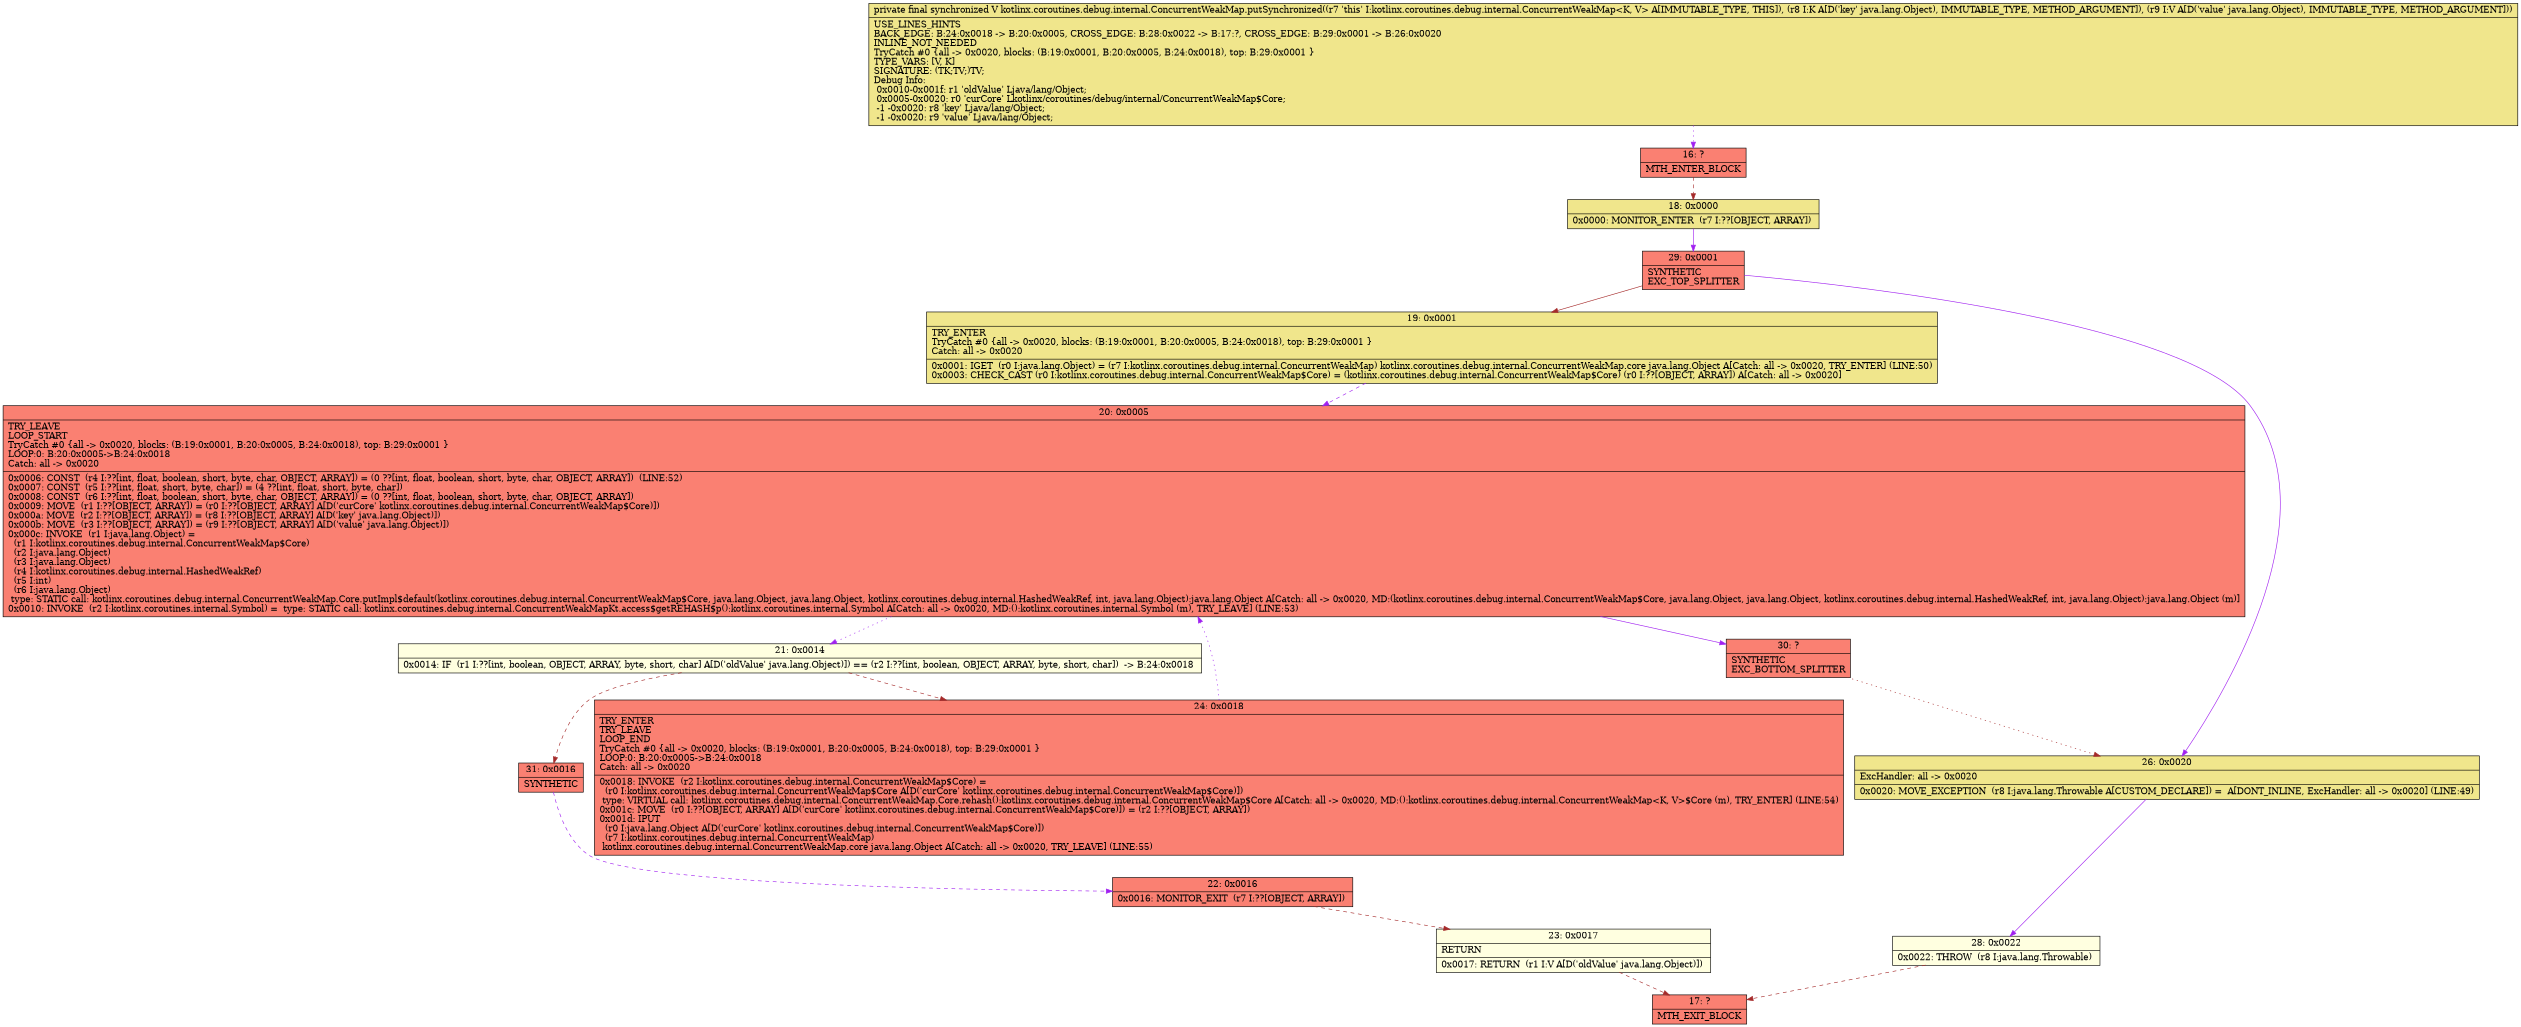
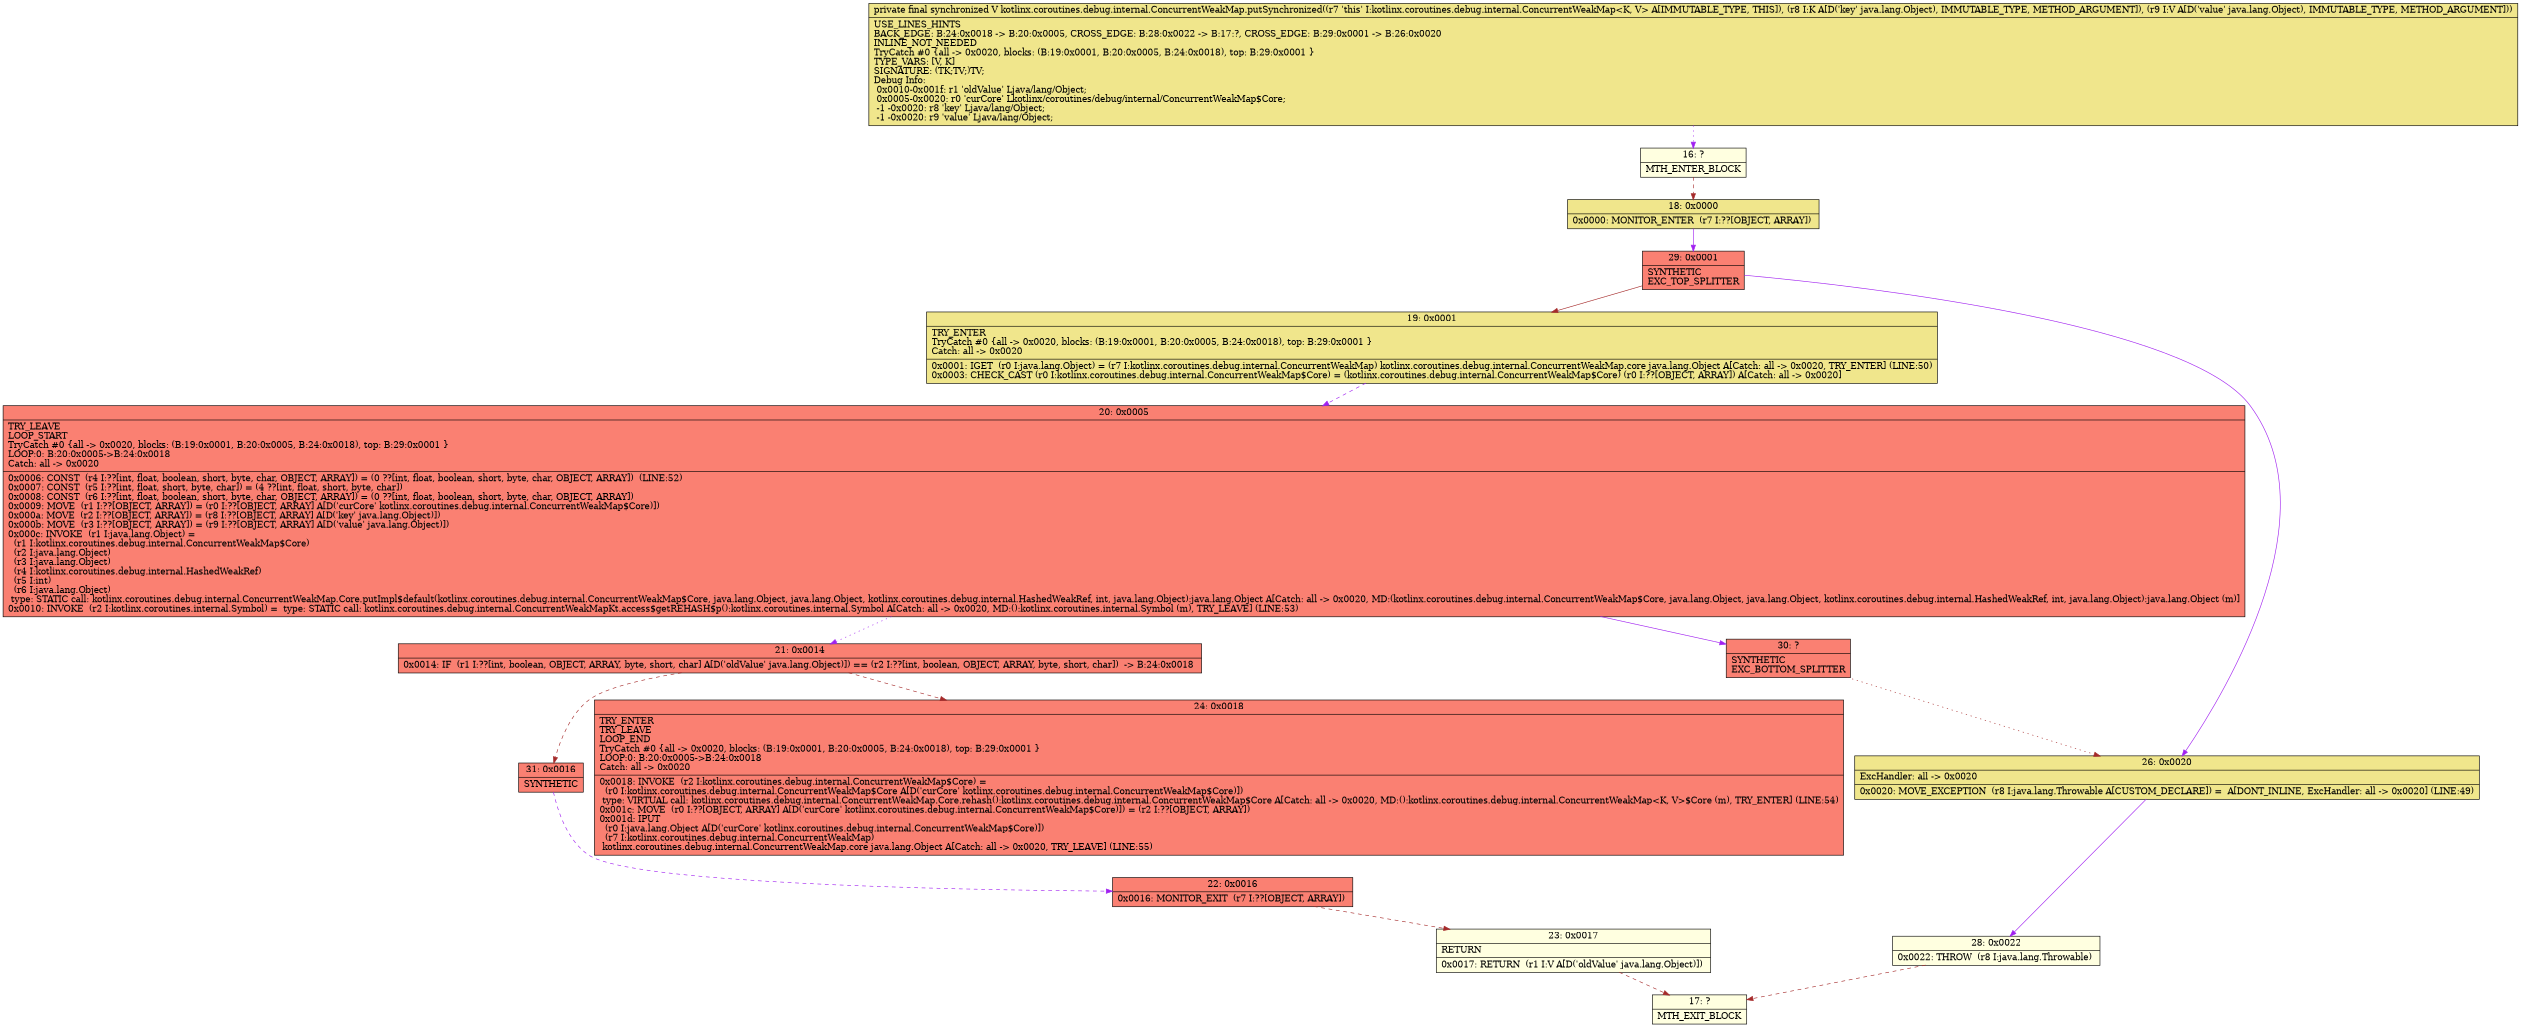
(1693, 163) -> (1693, 163)
(800, 658) -> (800, 658)
(1213, 661) -> none
(1700, 1009) -> (1700, 1009)
